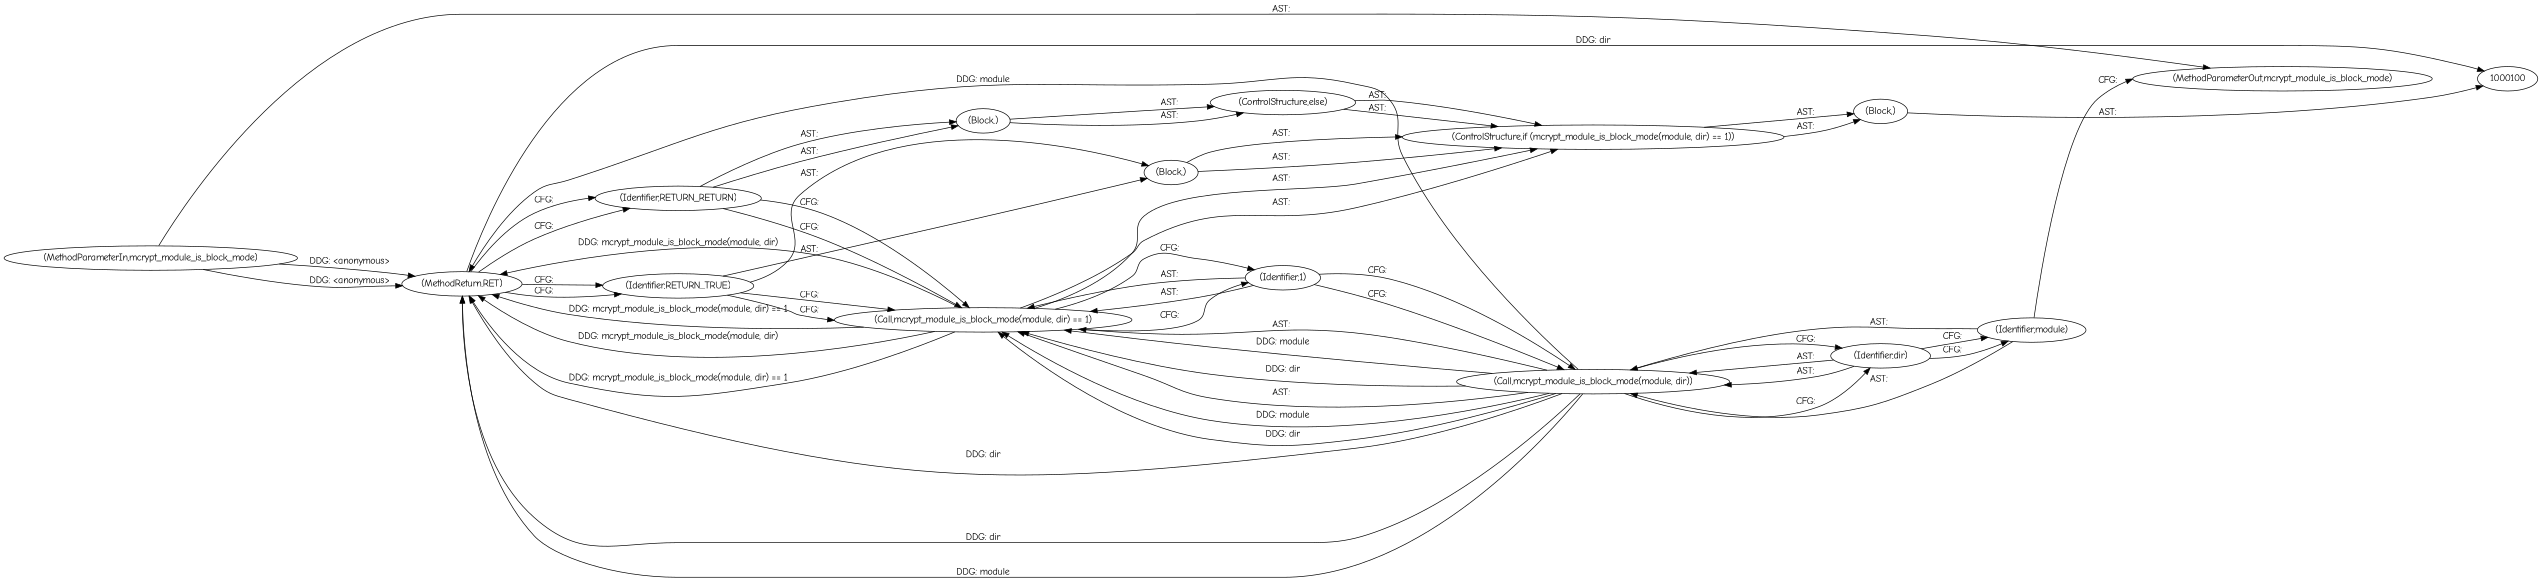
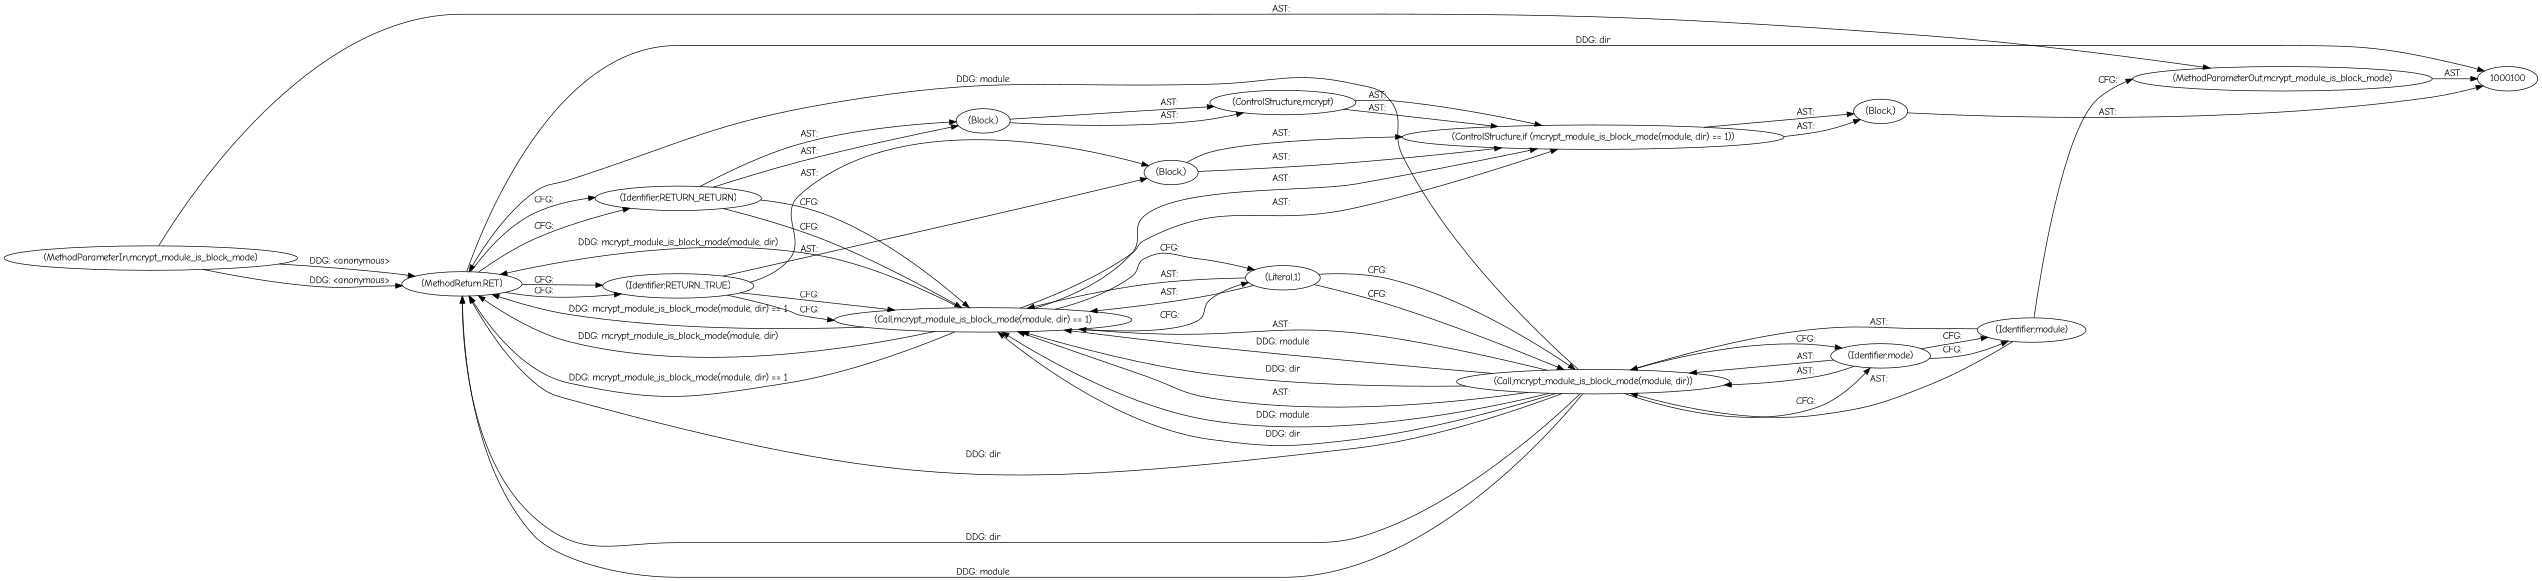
none -> (2451, 79)
(1283, 103) -> (1283, 103)
(1283, 278) -> (1283, 278)
(1881, 356) -> (1881, 356)
